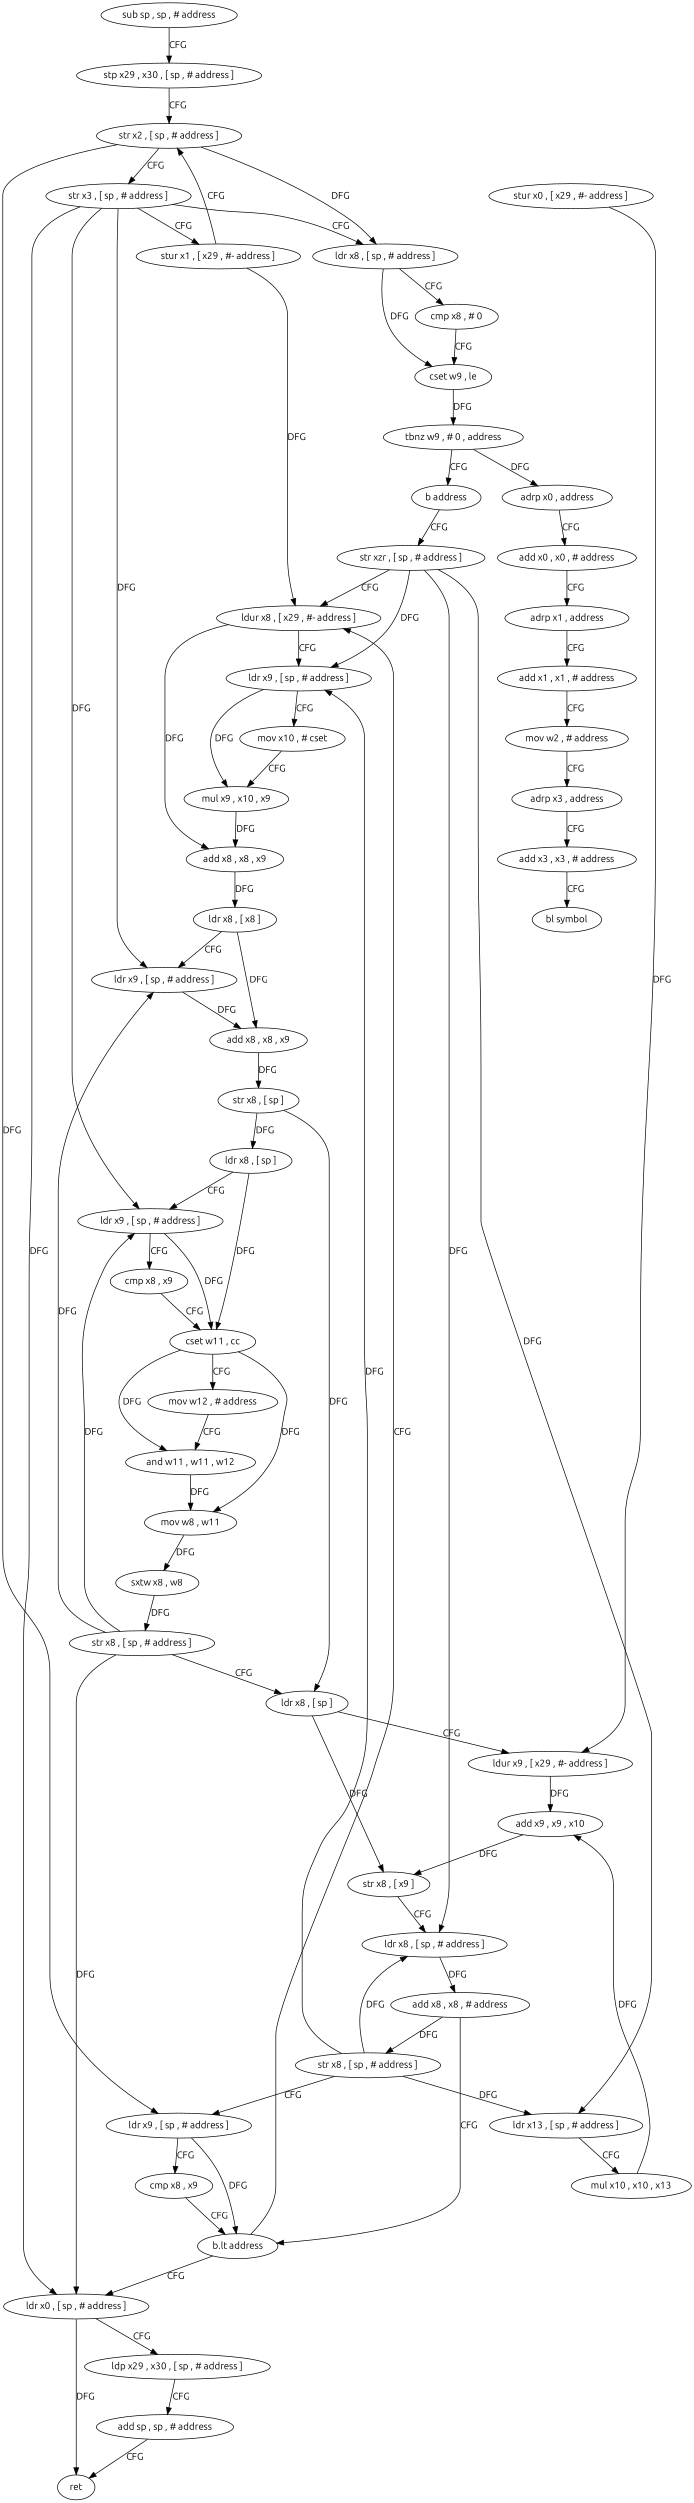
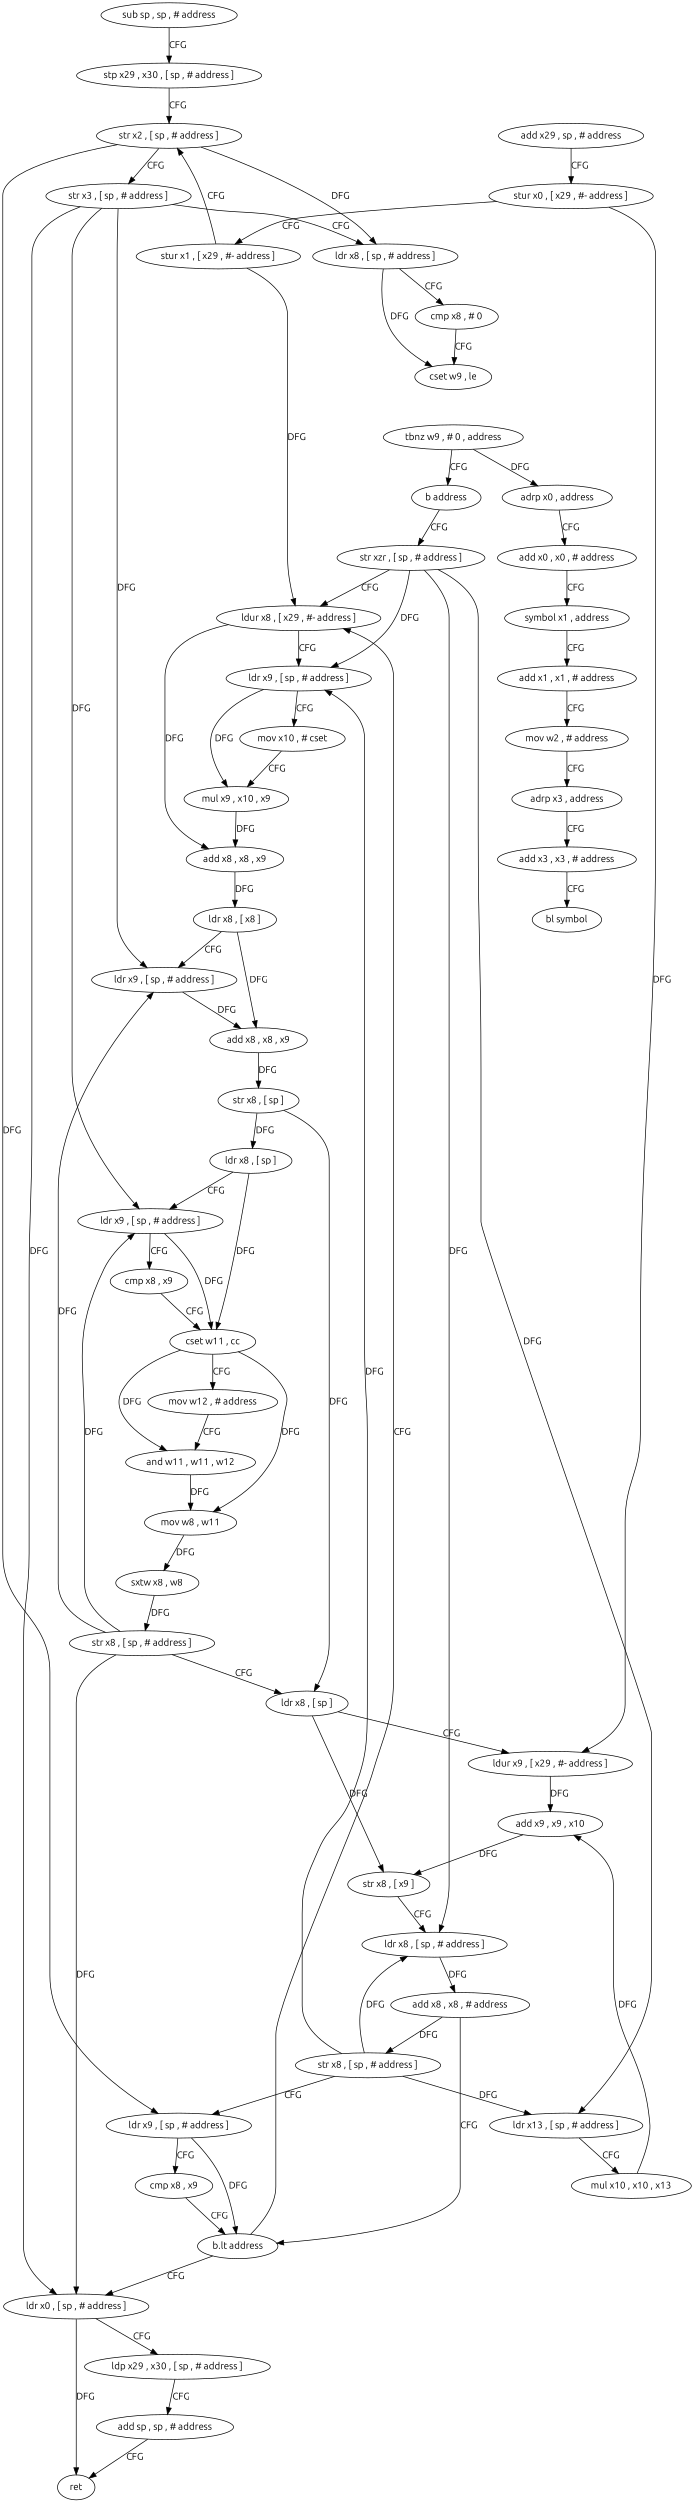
none -> (571, 136)
(165, 224) -> (367, 211)
(453, 404) -> none
(567, 618) -> (567, 618)
